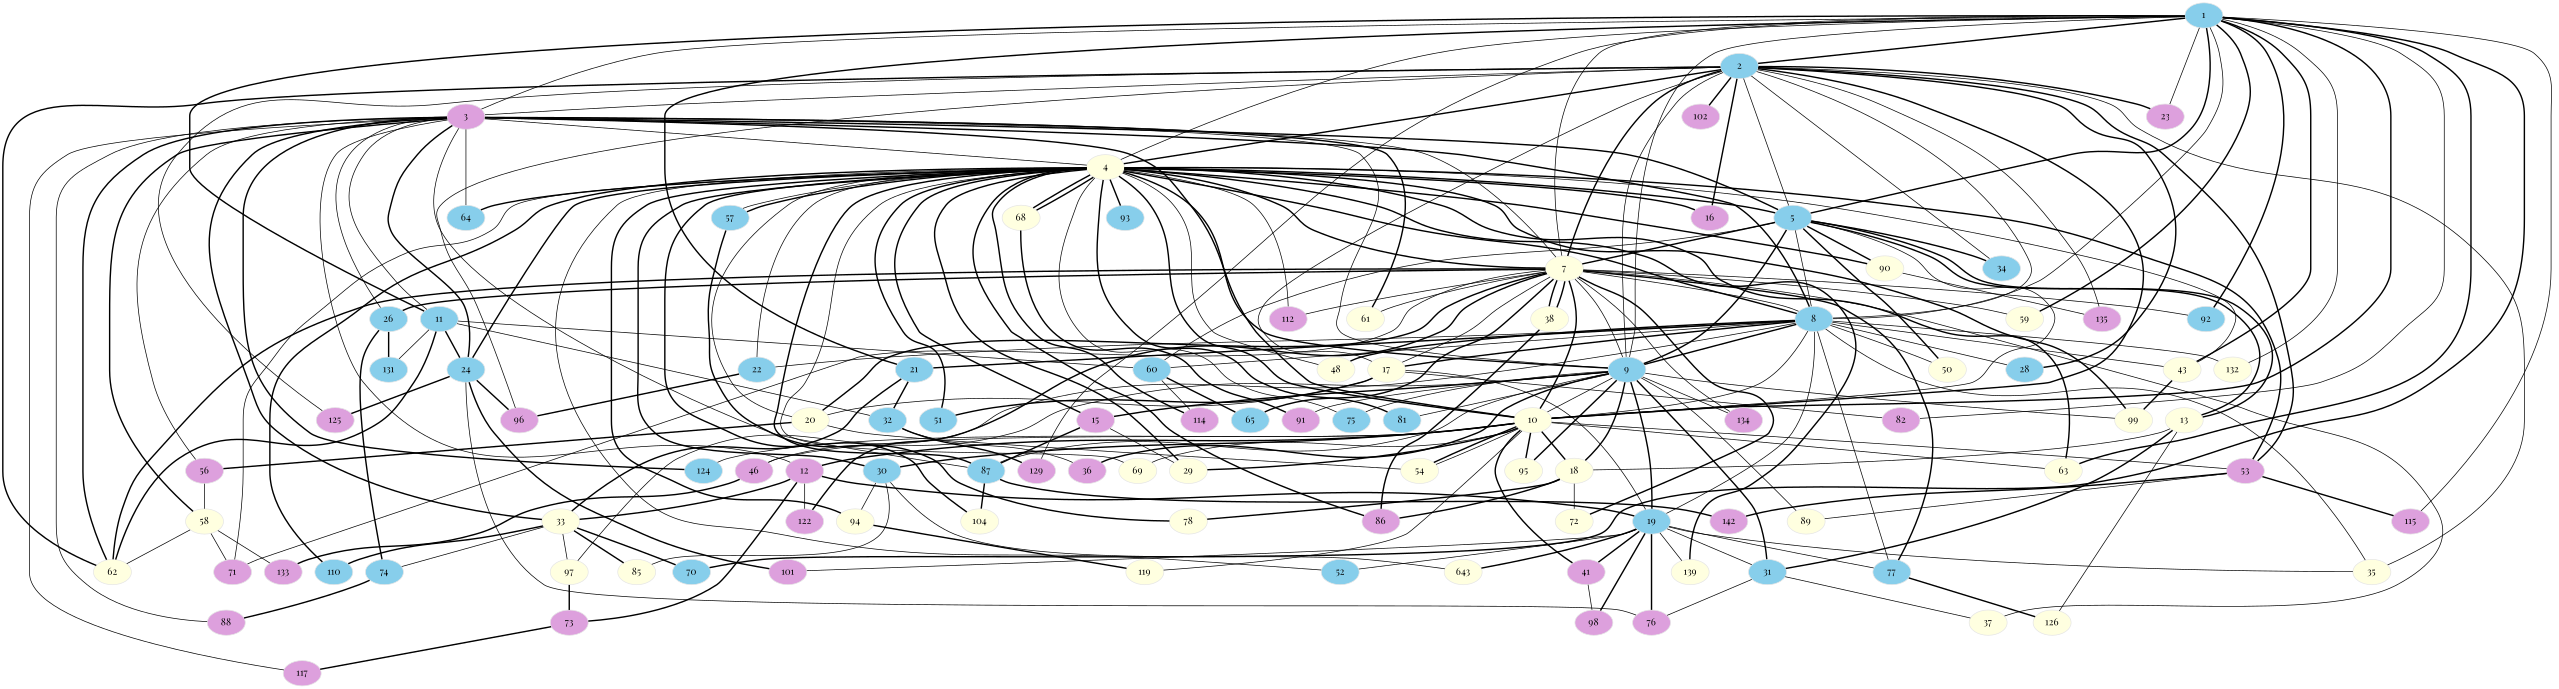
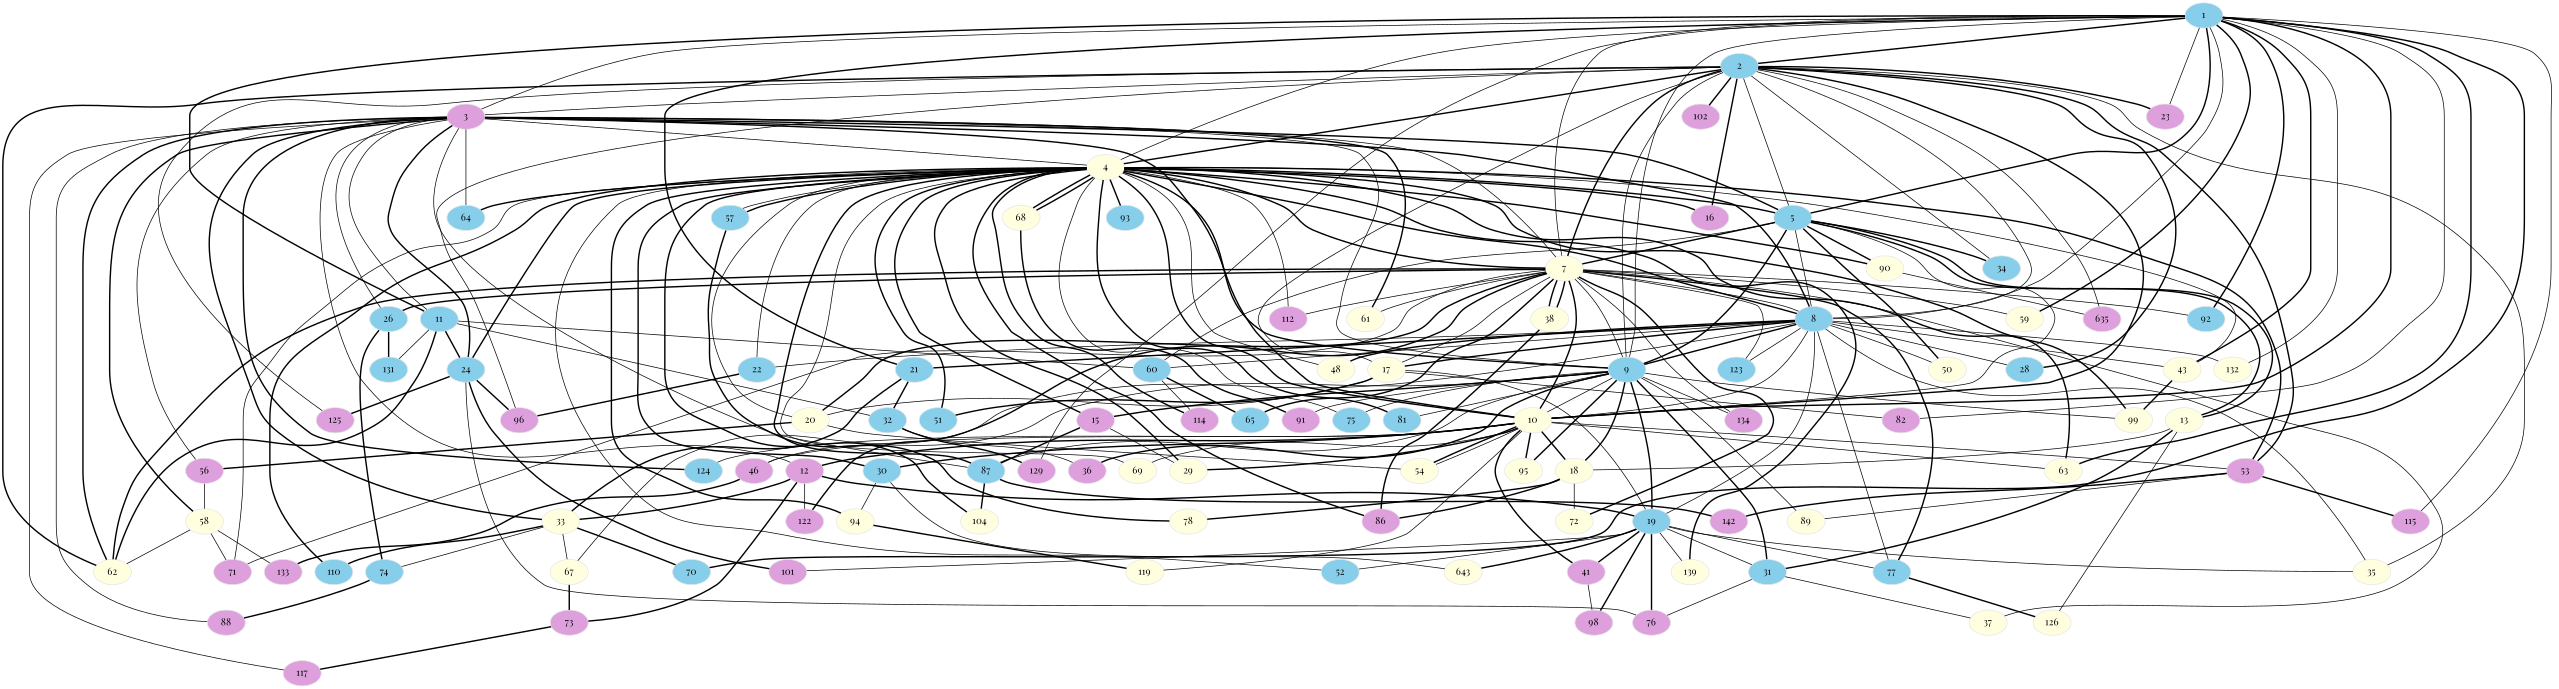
(2102, 319) -> (2102, 319)
none -> (1737, 370)
(569, 572) -> (569, 572)
(637, 572) -> none
